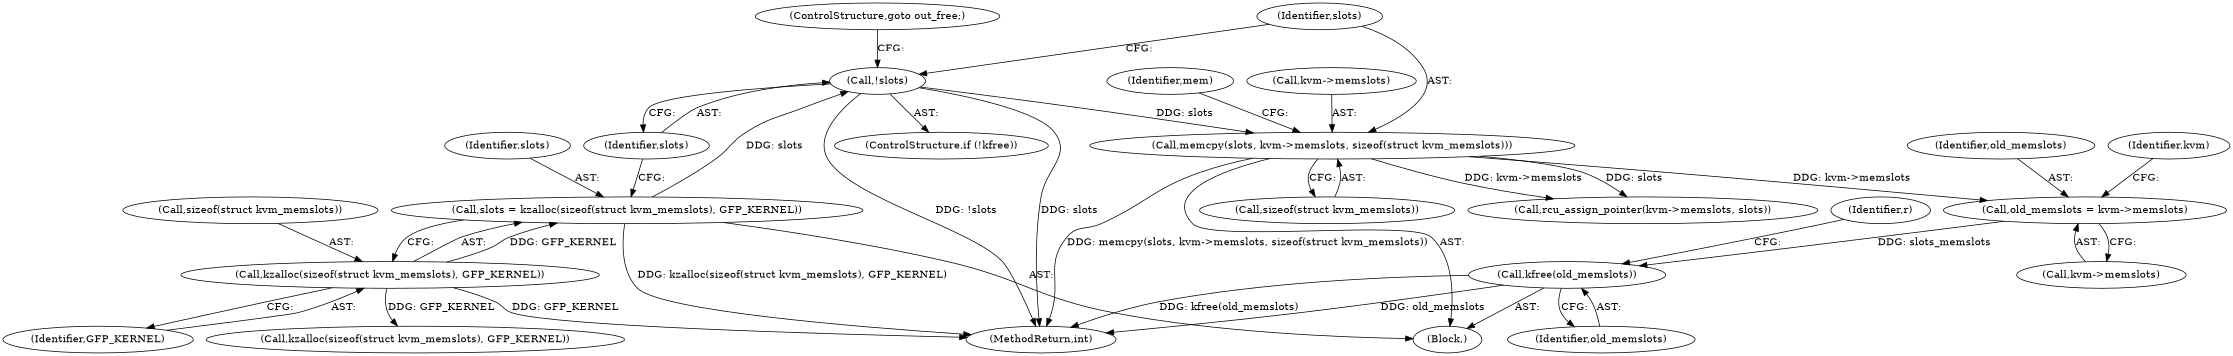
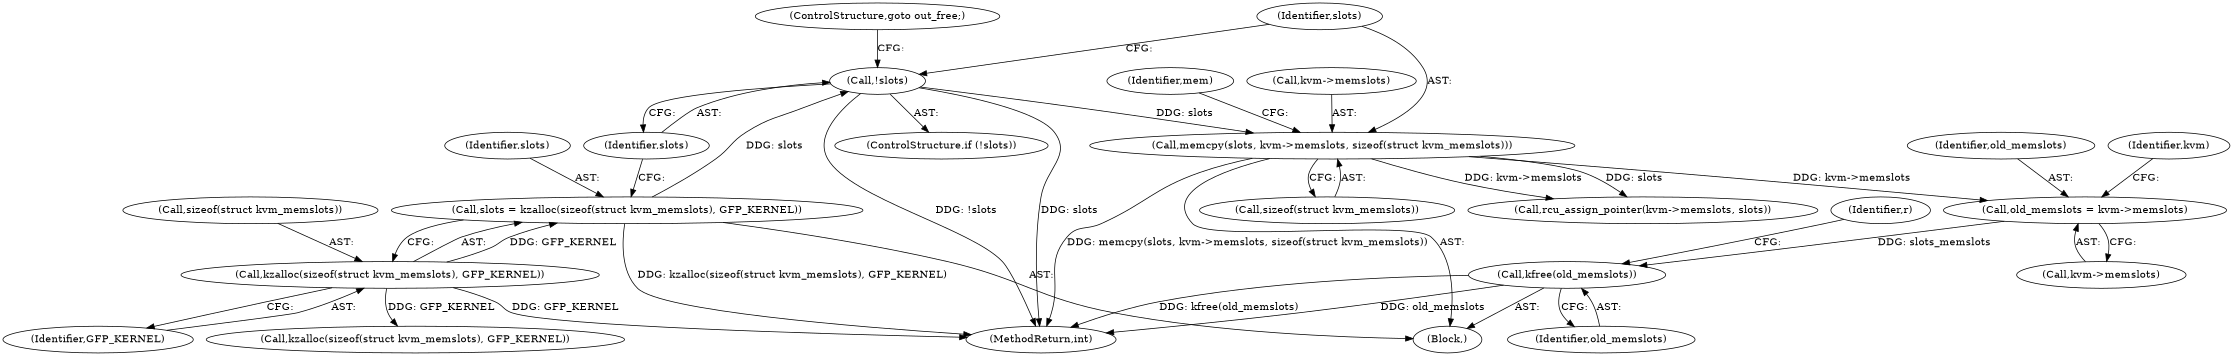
(941, 146) -> (941, 146)
